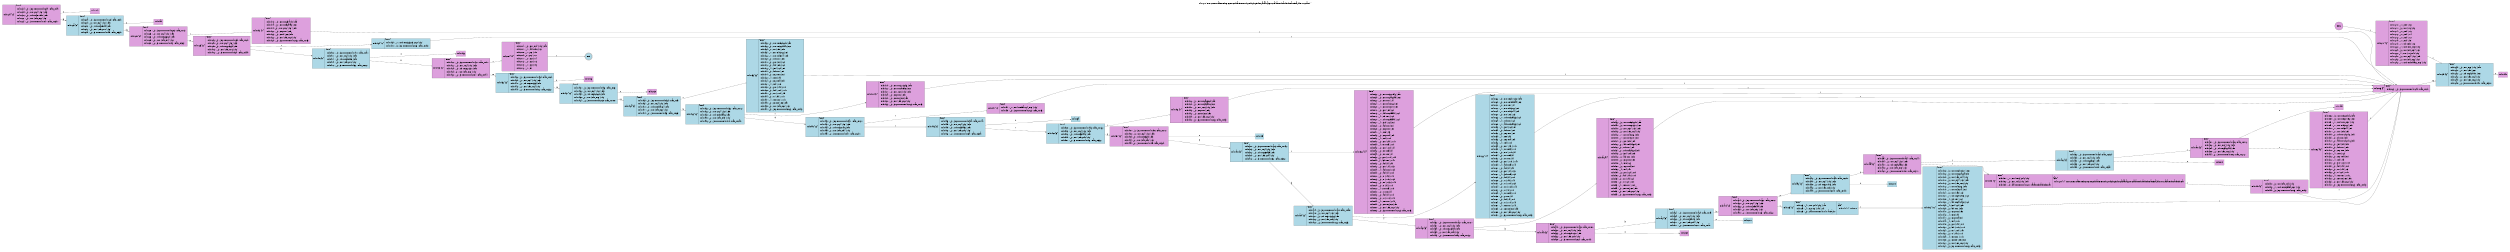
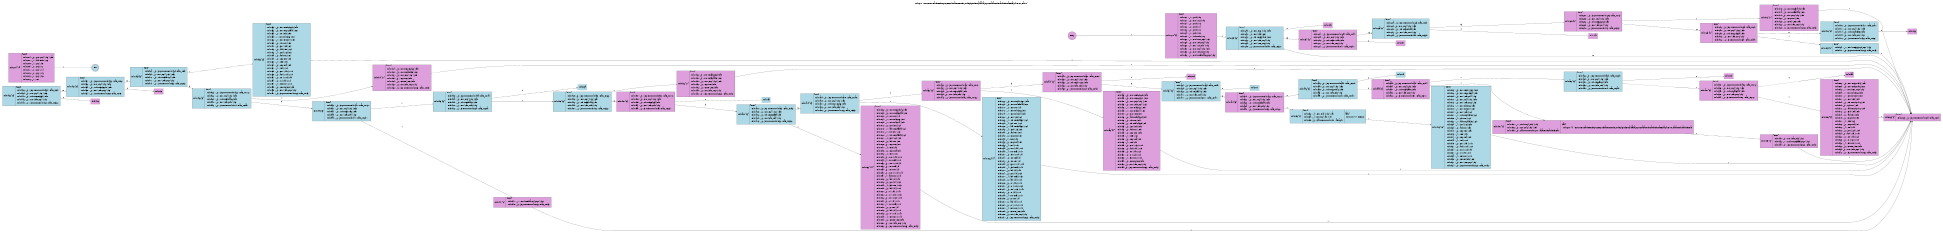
none -> (1291, 39)
(461, 68) -> none
